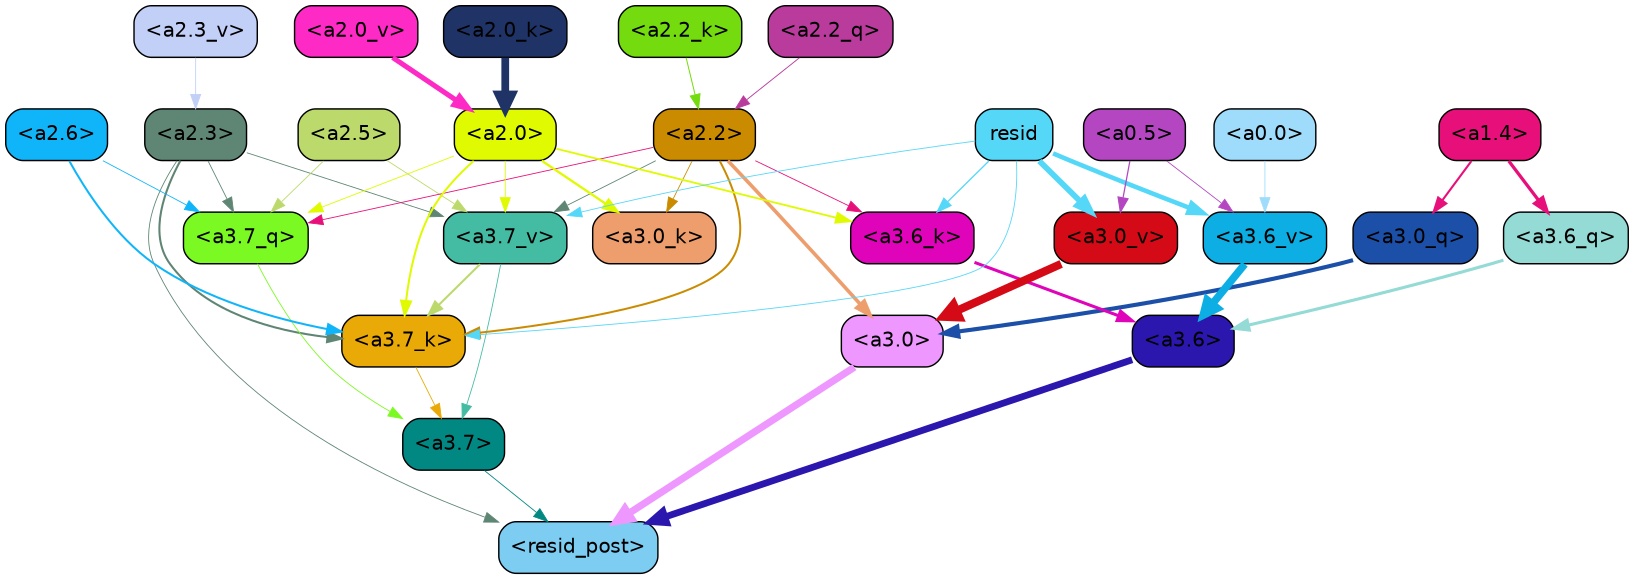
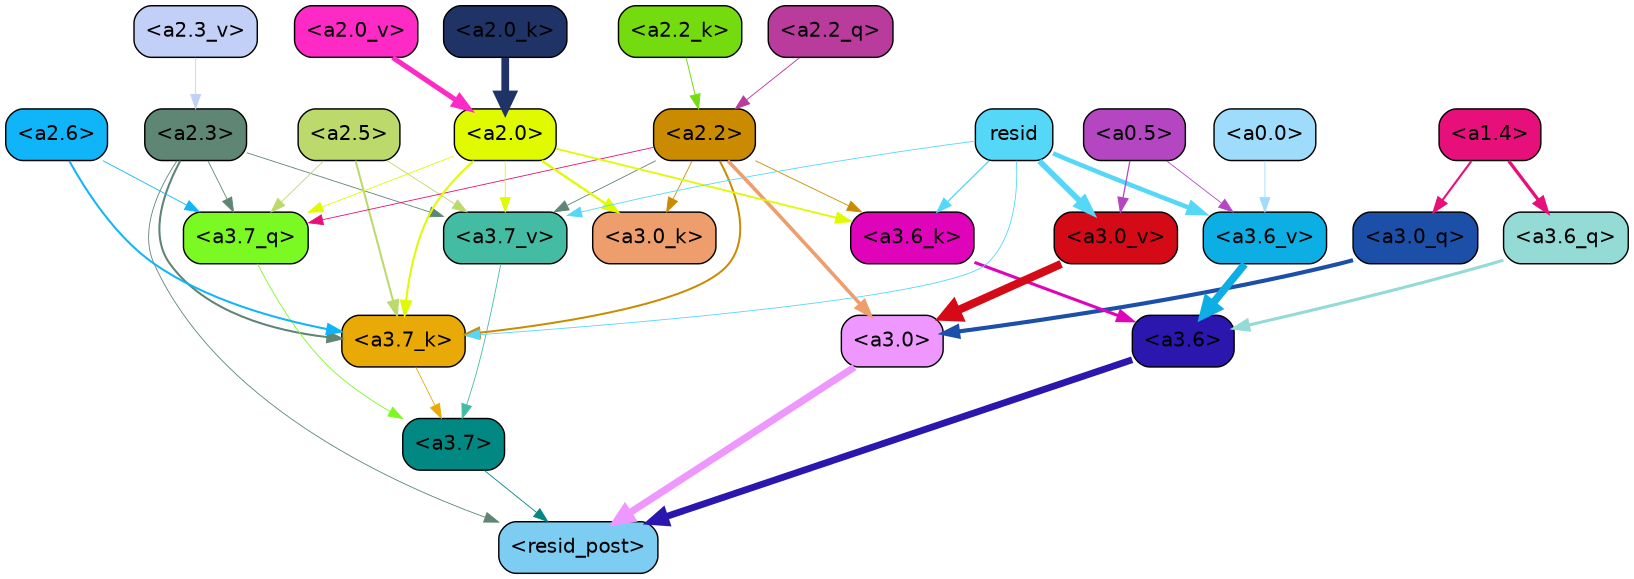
(802, 183) -> (802, 183)
(459, 285) -> (374, 231)
